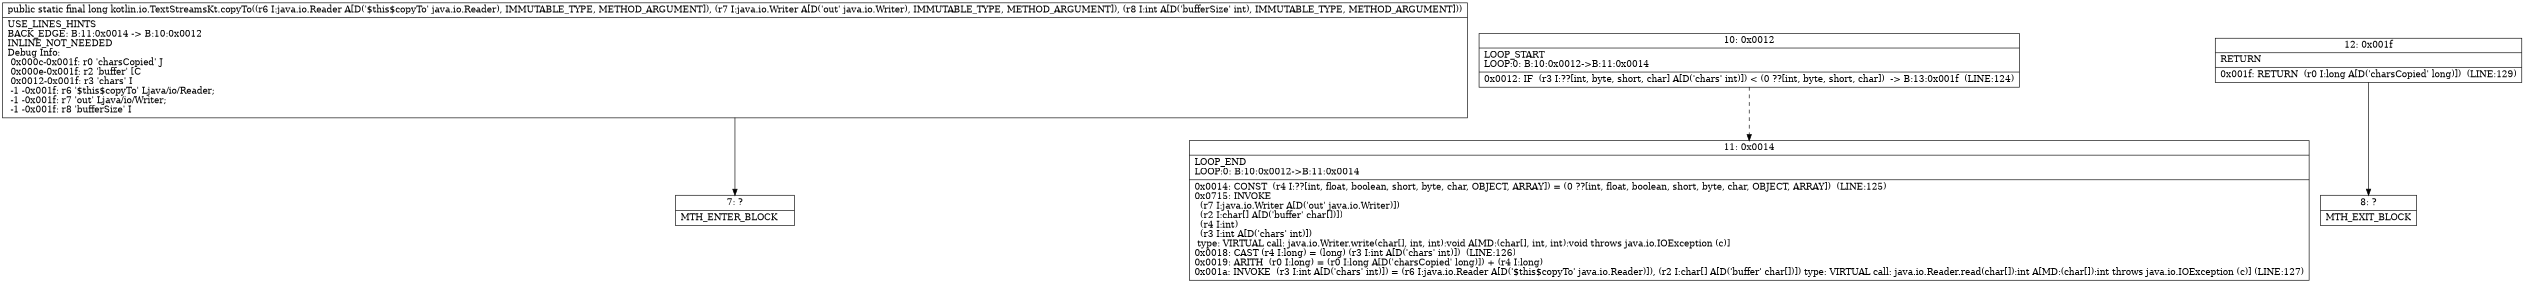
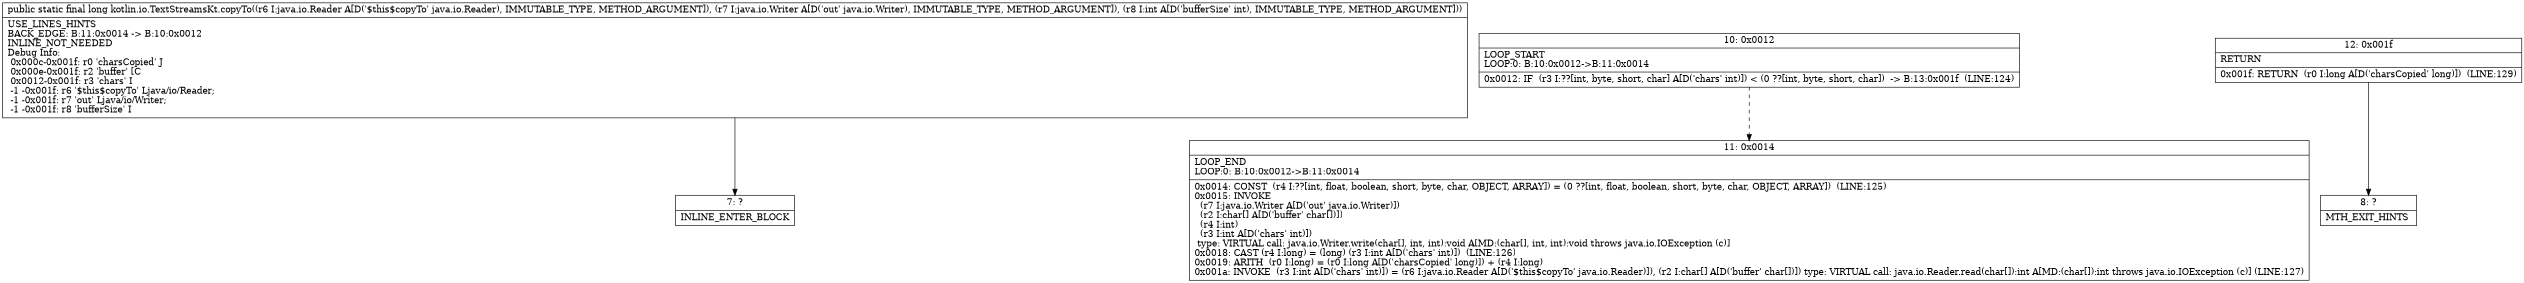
(1236, 197) -> (1236, 197)
(729, 218) -> (735, 218)
(2369, 218) -> (2367, 218)
